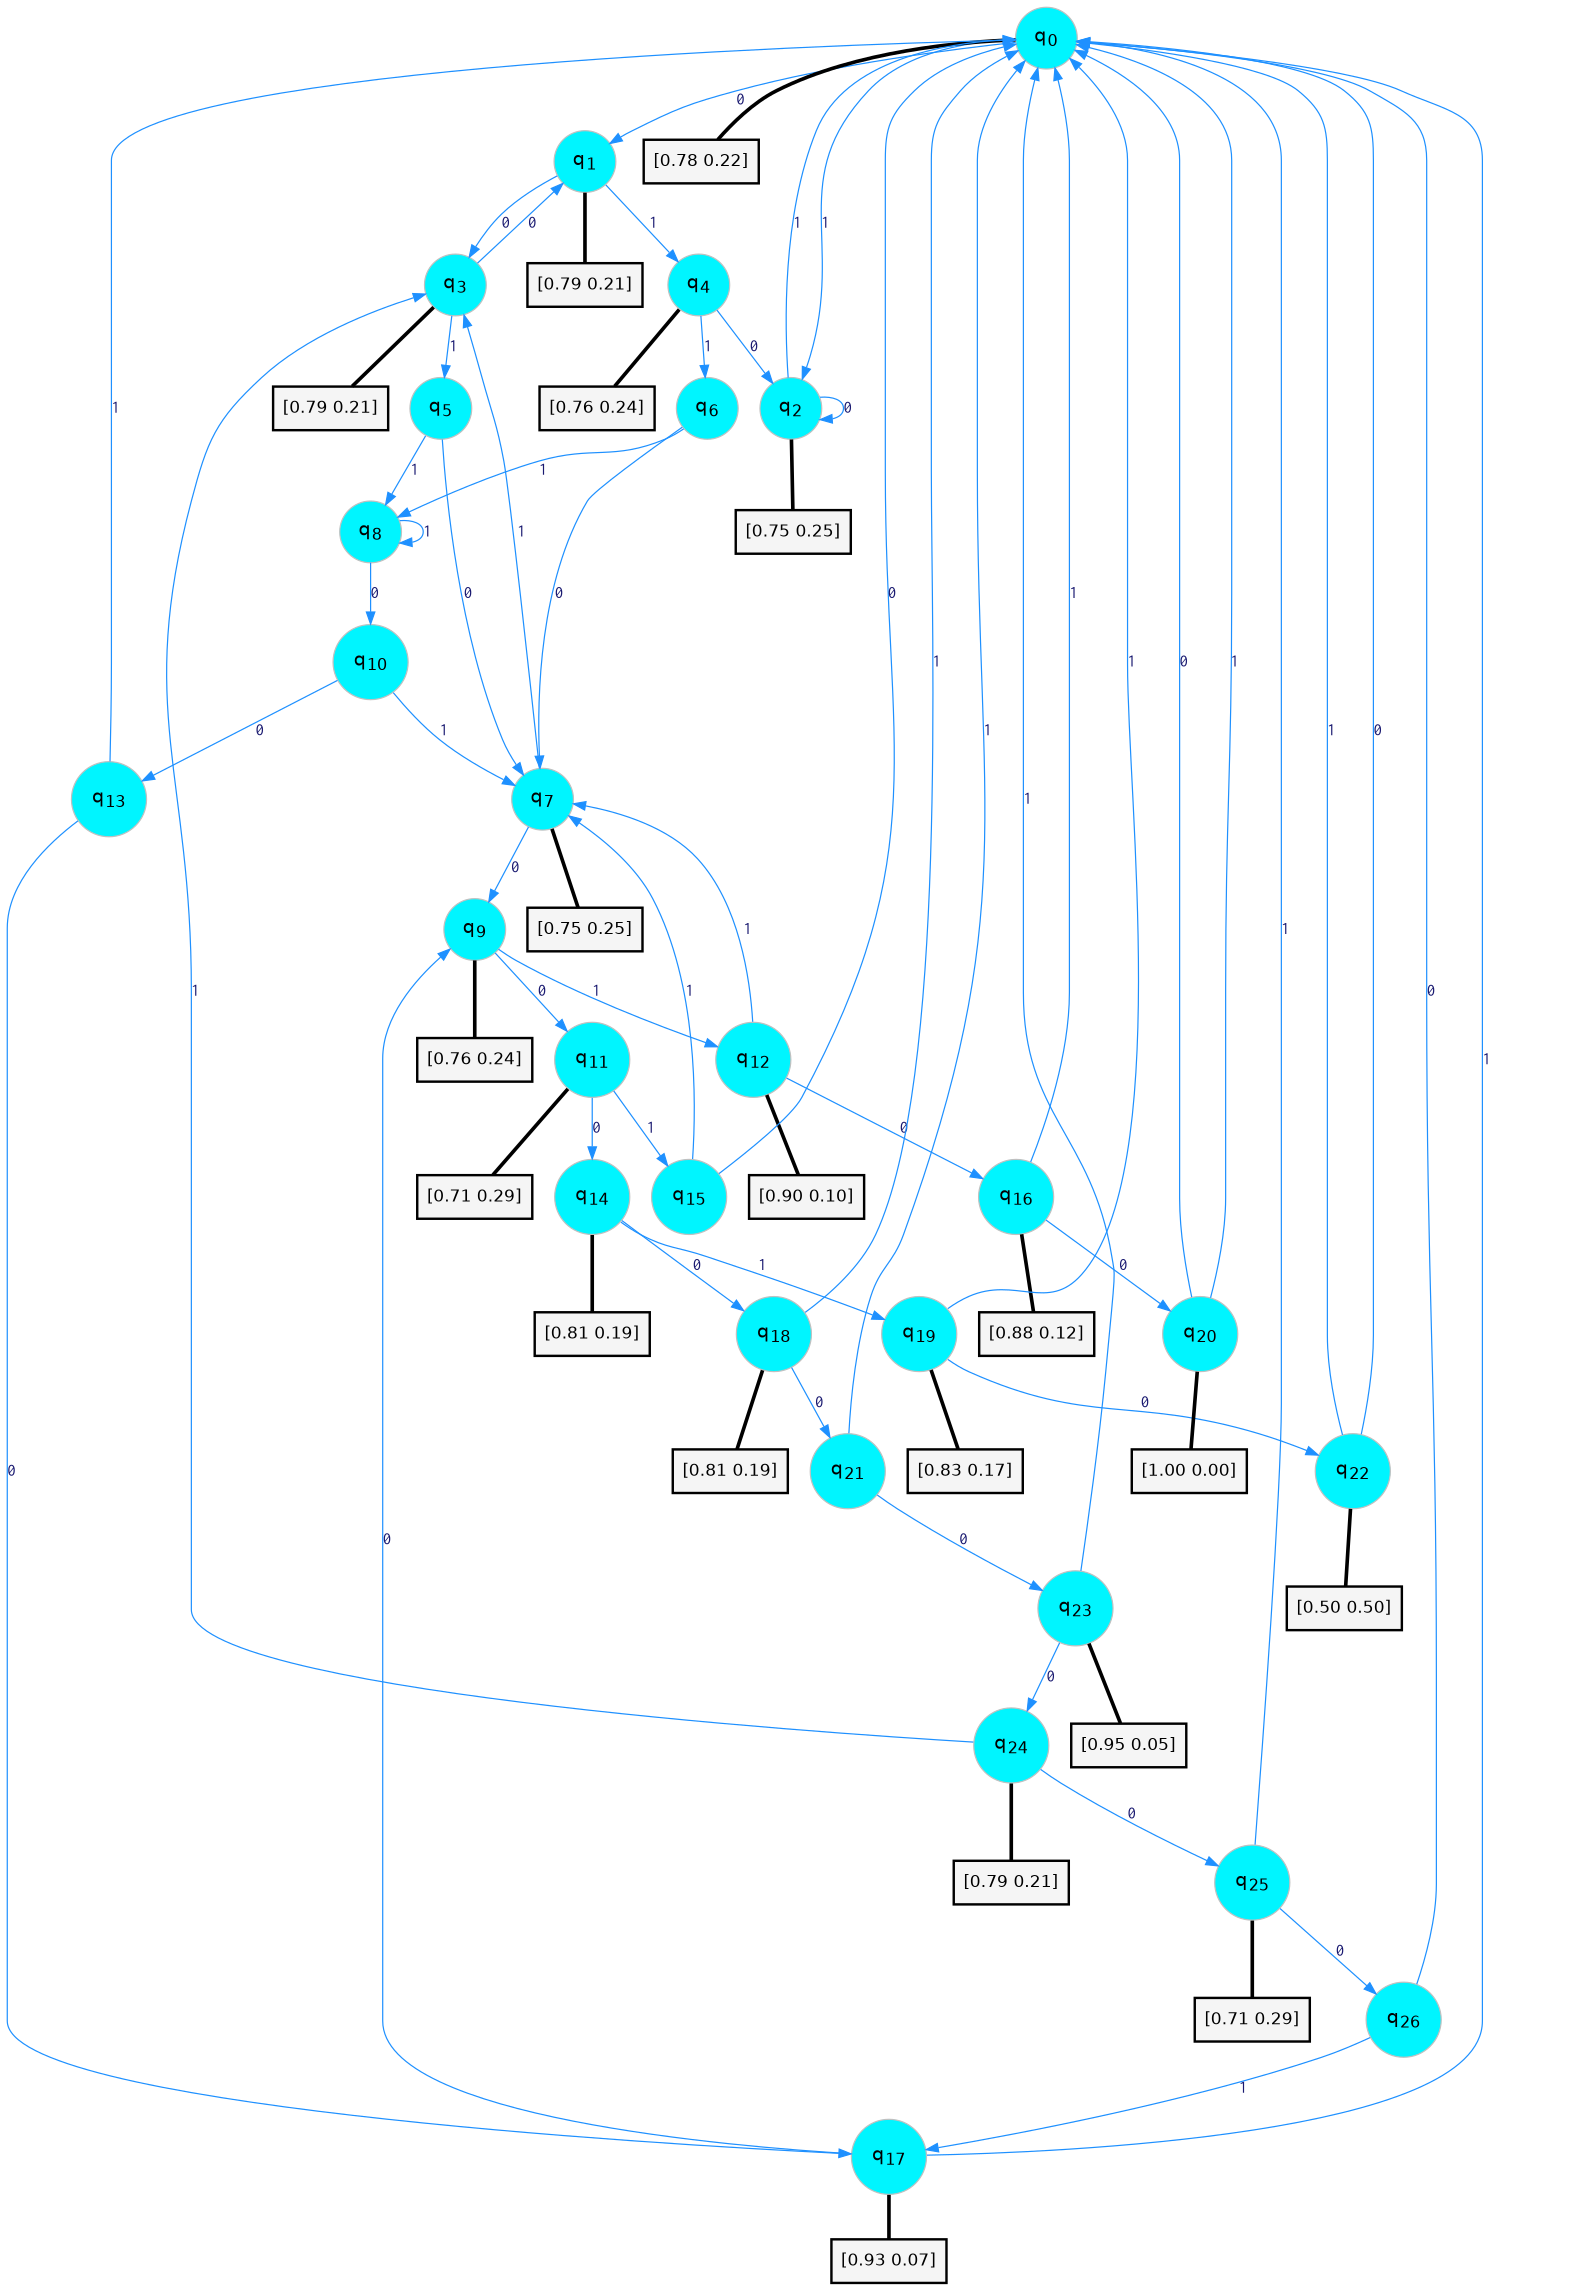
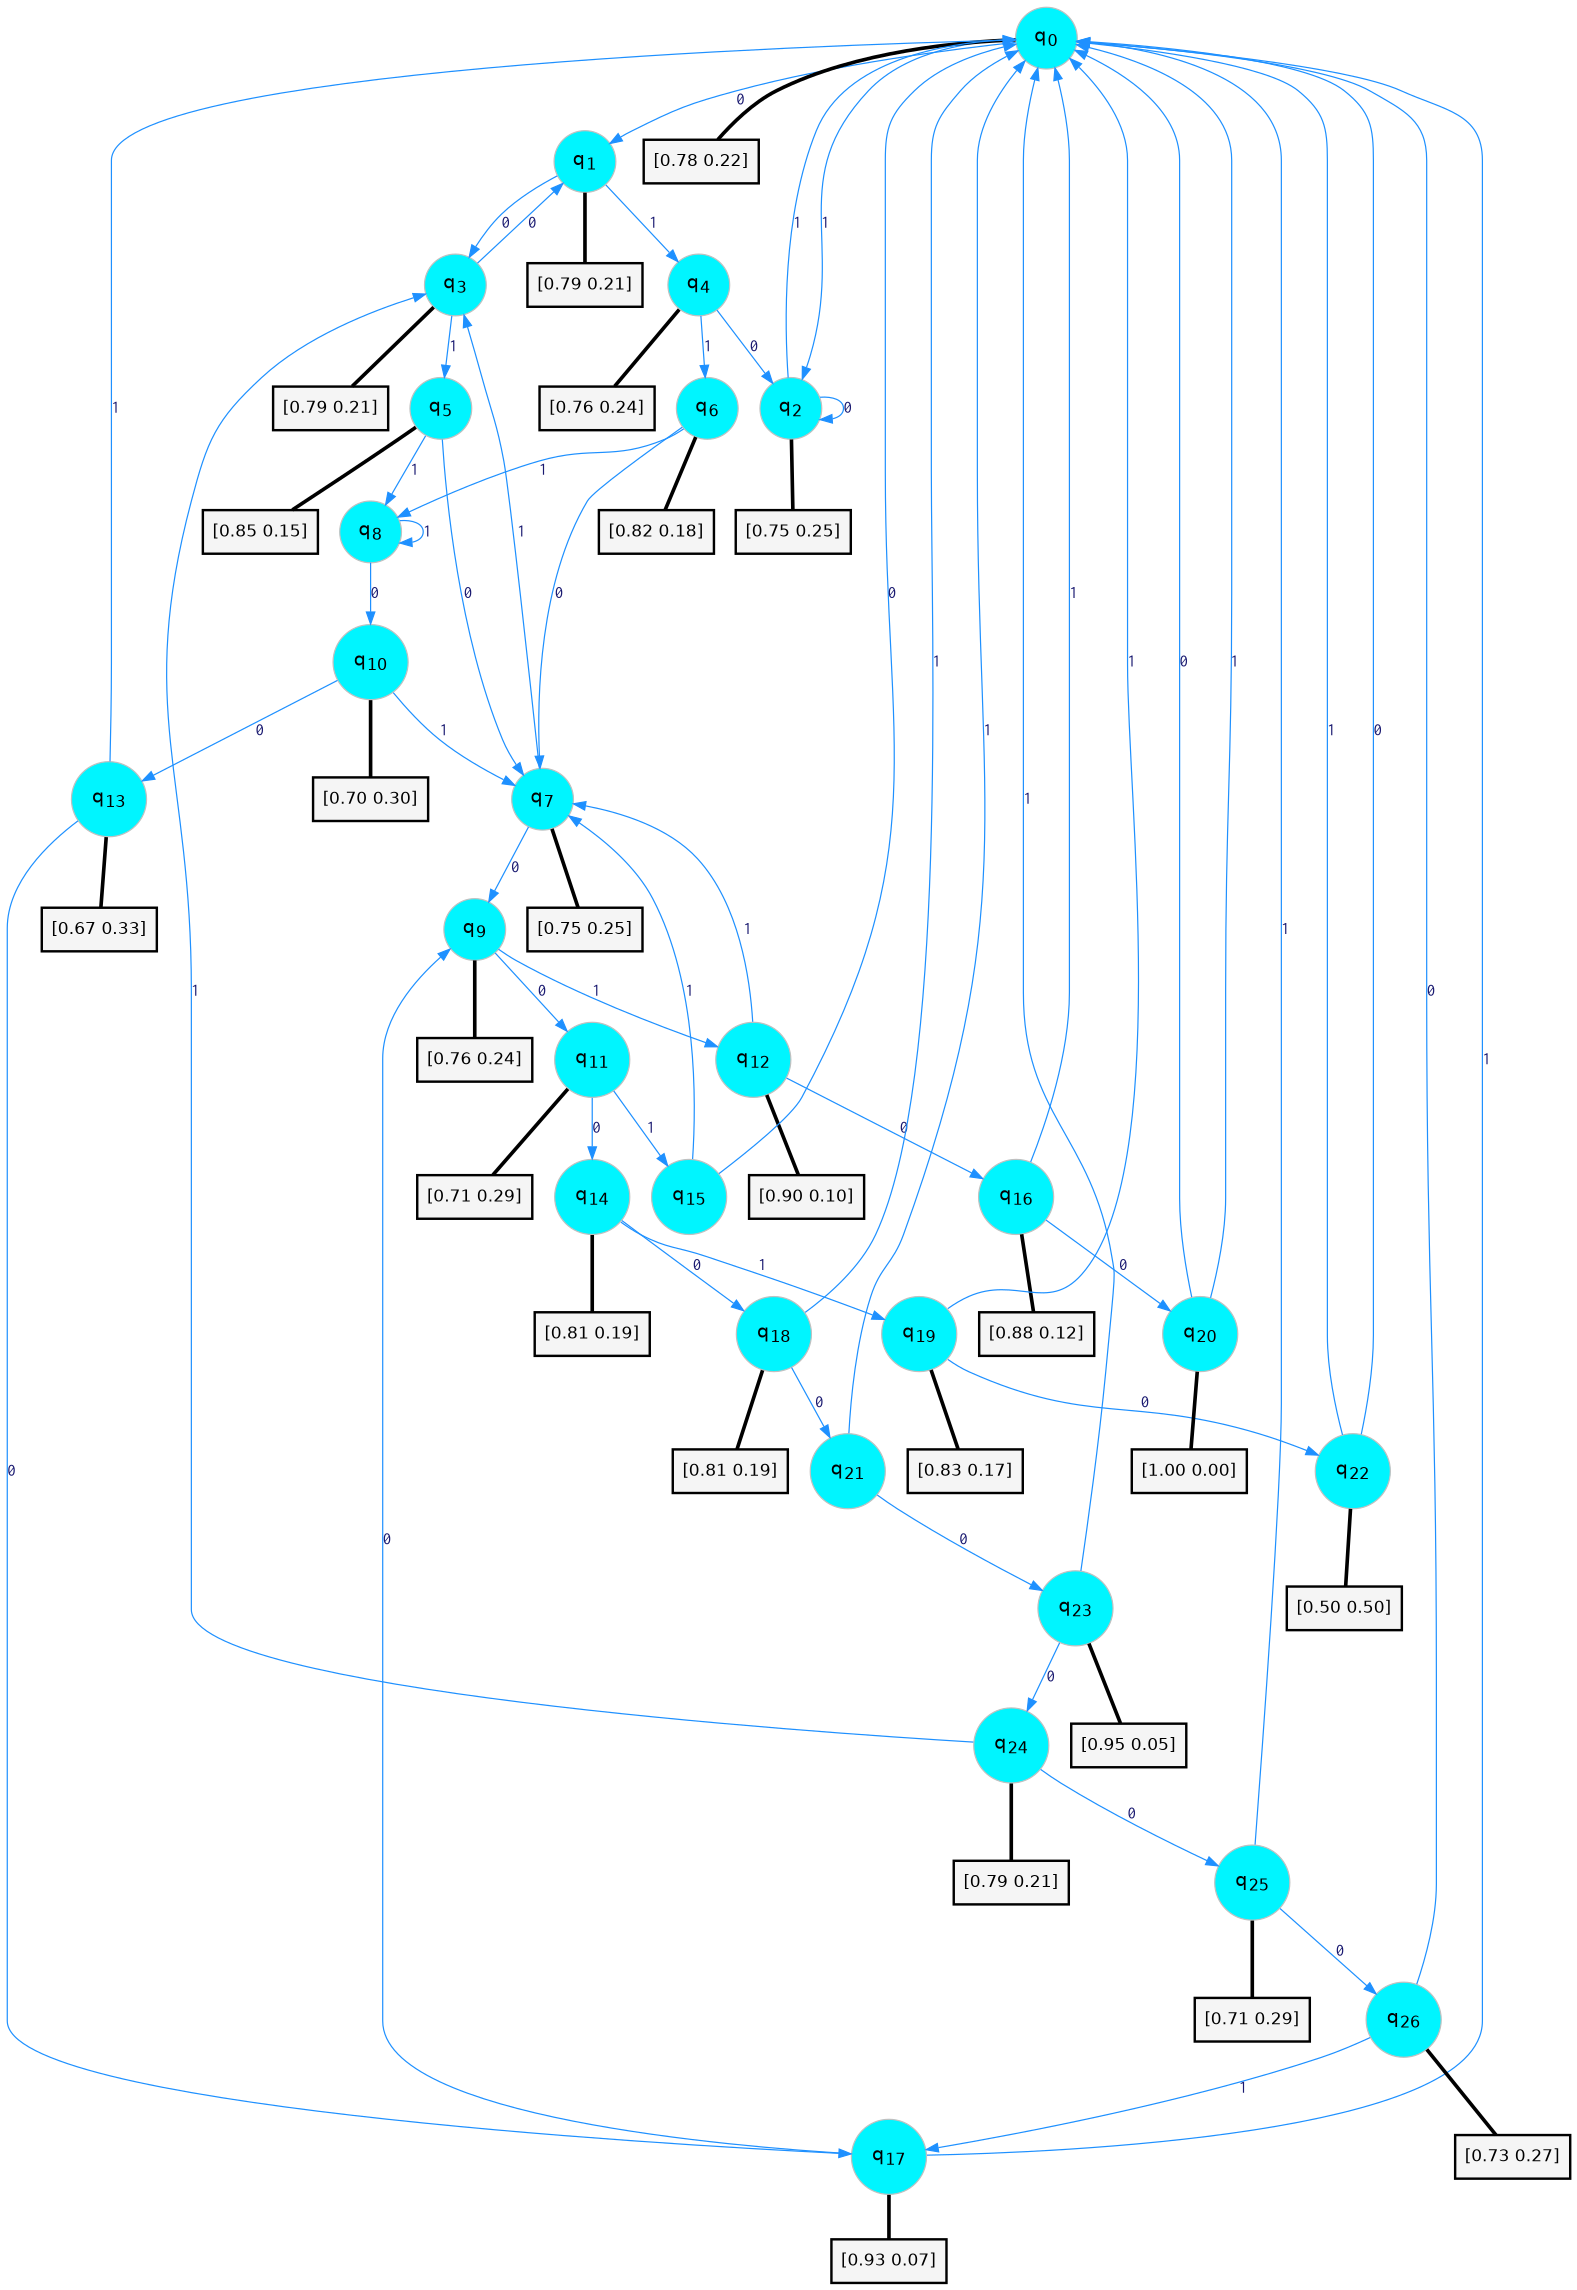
none -> (260, 532)
none -> (656, 532)
none -> (371, 799)
none -> (99, 930)
none -> (1513, 2157)
